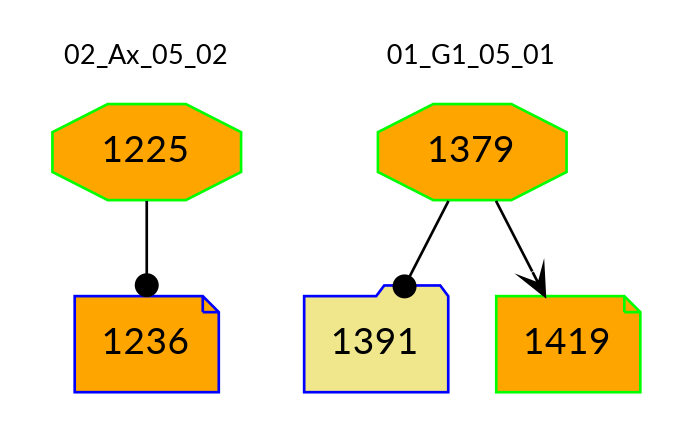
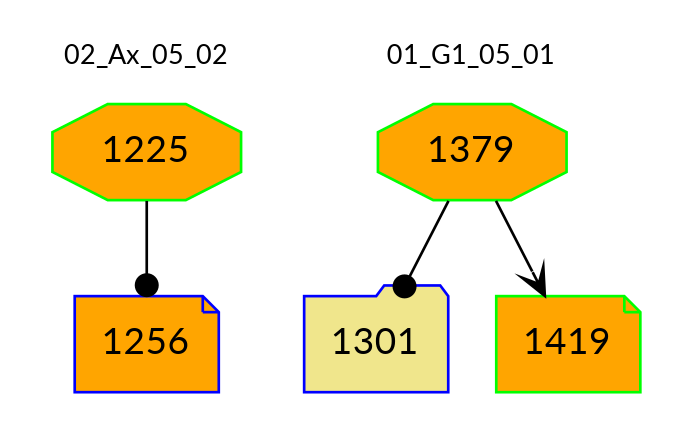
(147, 344) -> (147, 344)
(376, 344) -> (376, 344)
